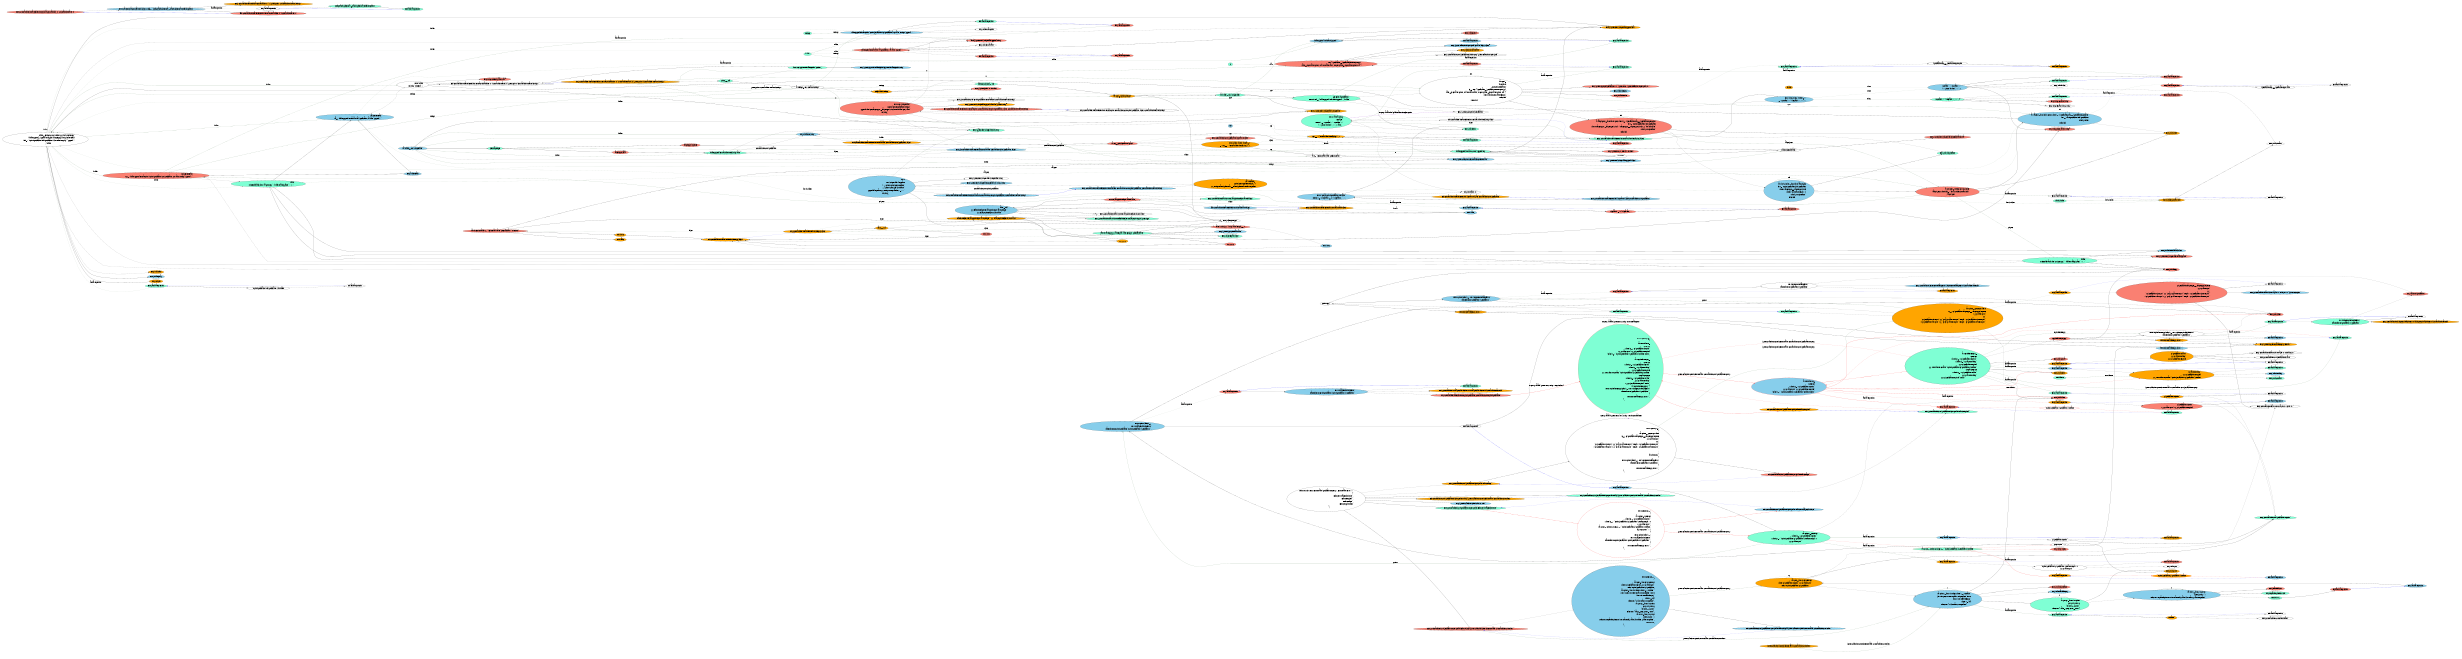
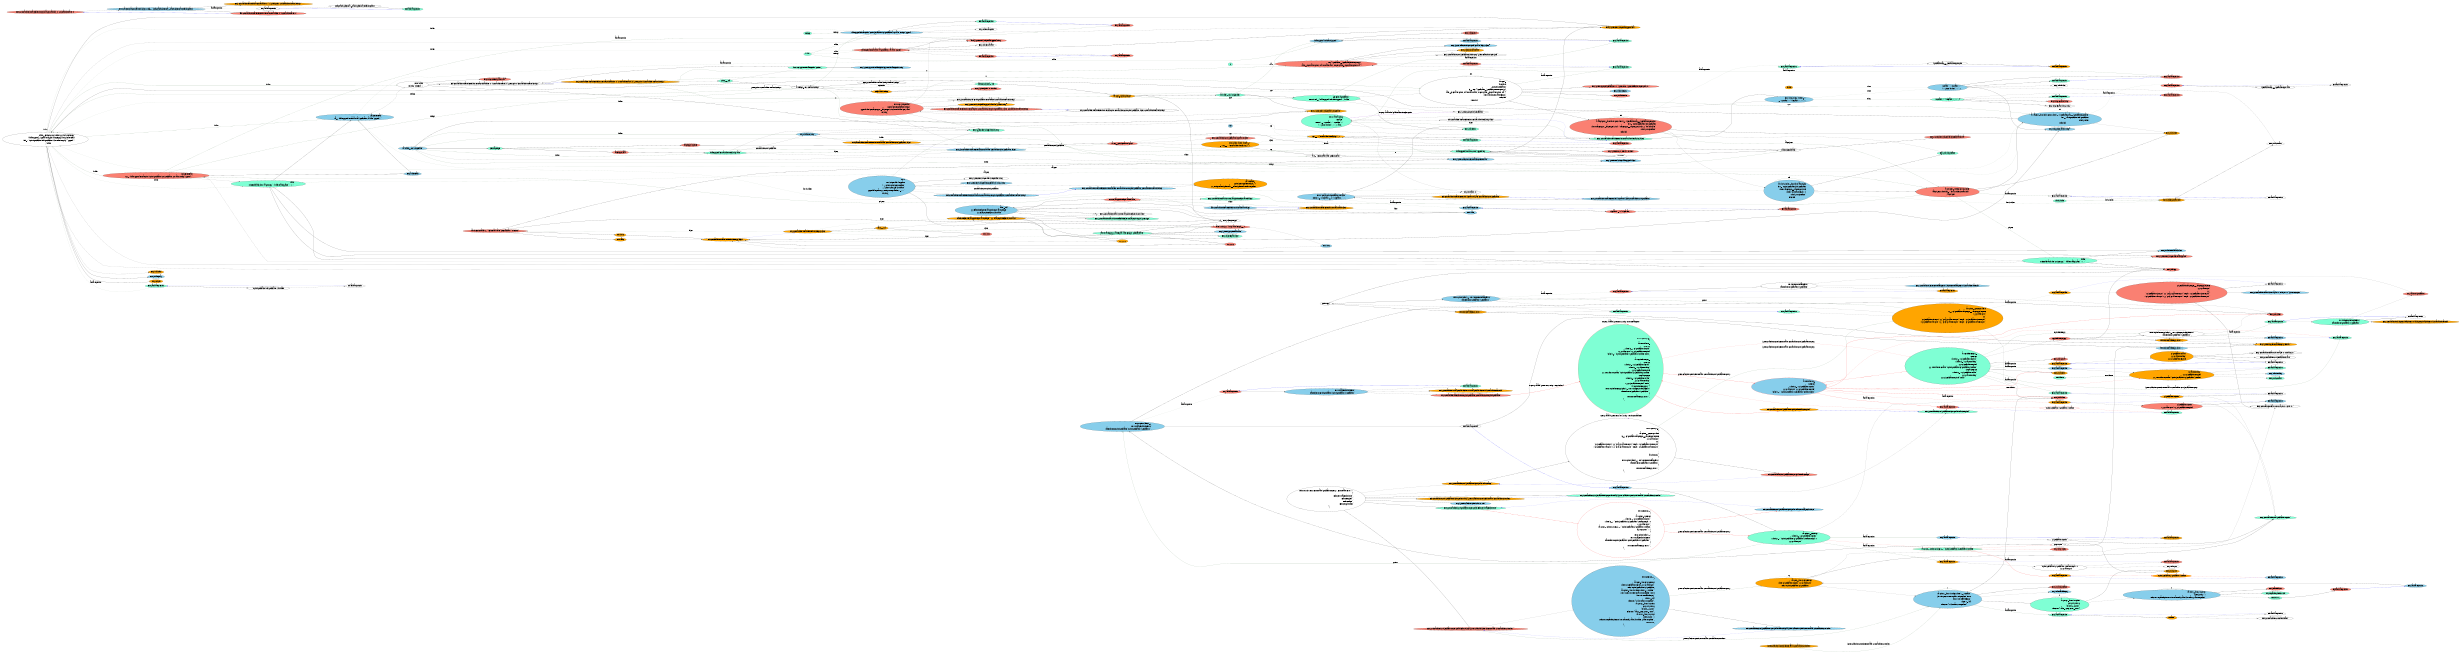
(355, 6) -> (355, 6)
none -> (882, 83)
(882, 86) -> (882, 86)
(2060, 129) -> (2060, 129)
(1395, 209) -> (1395, 209)
(2172, 270) -> (2172, 270)
